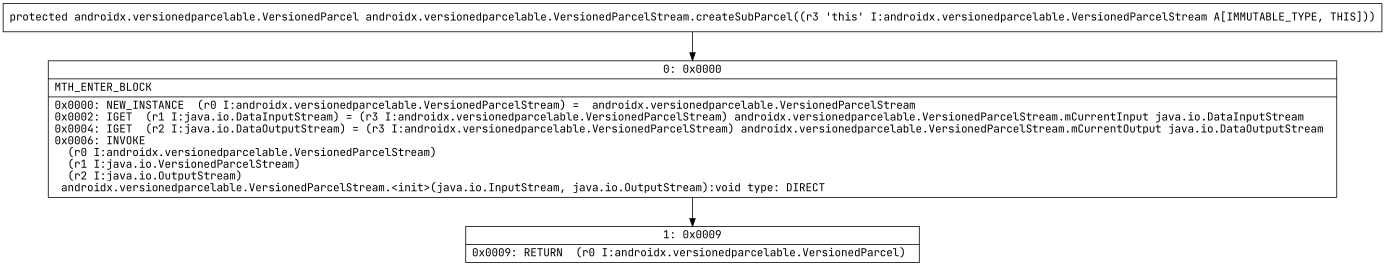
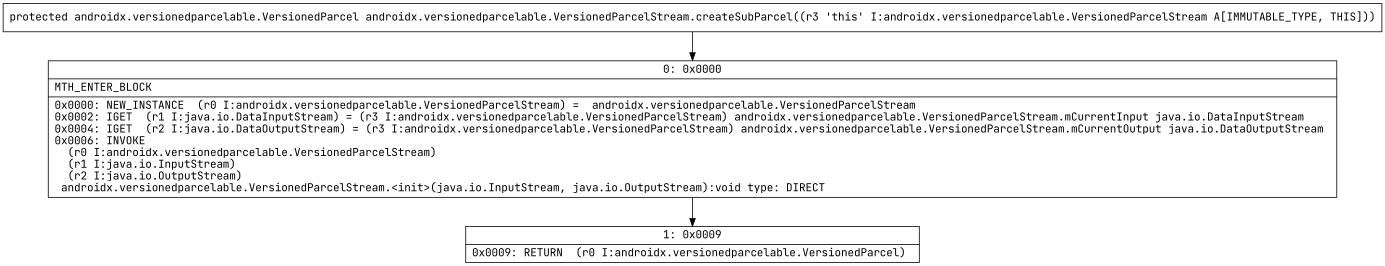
(178, 164) -> (146, 164)
